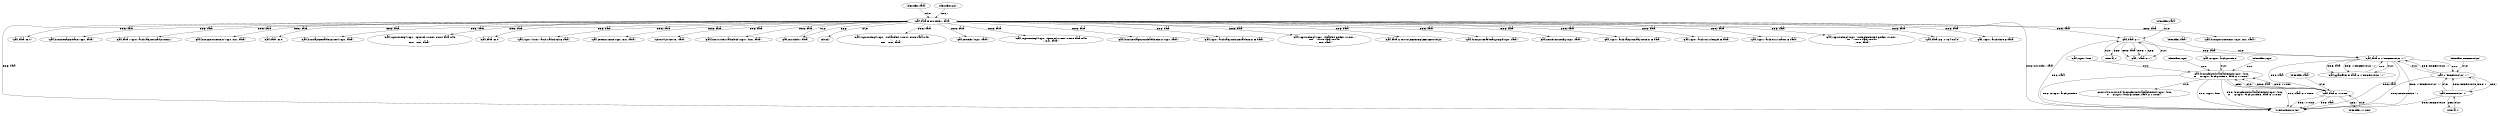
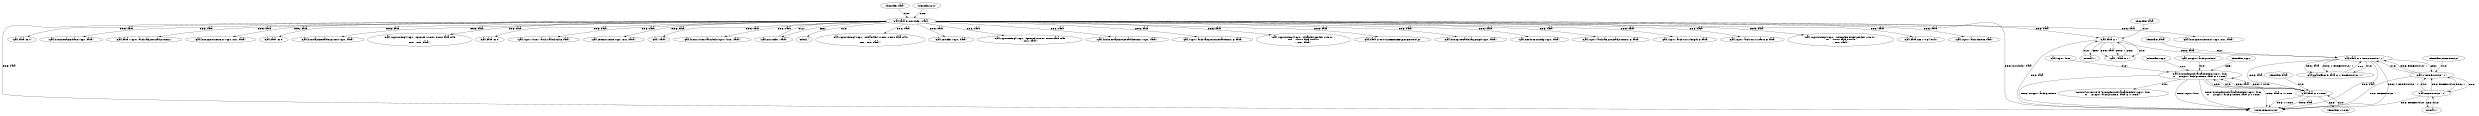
(670, 40) -> (659, 40)
